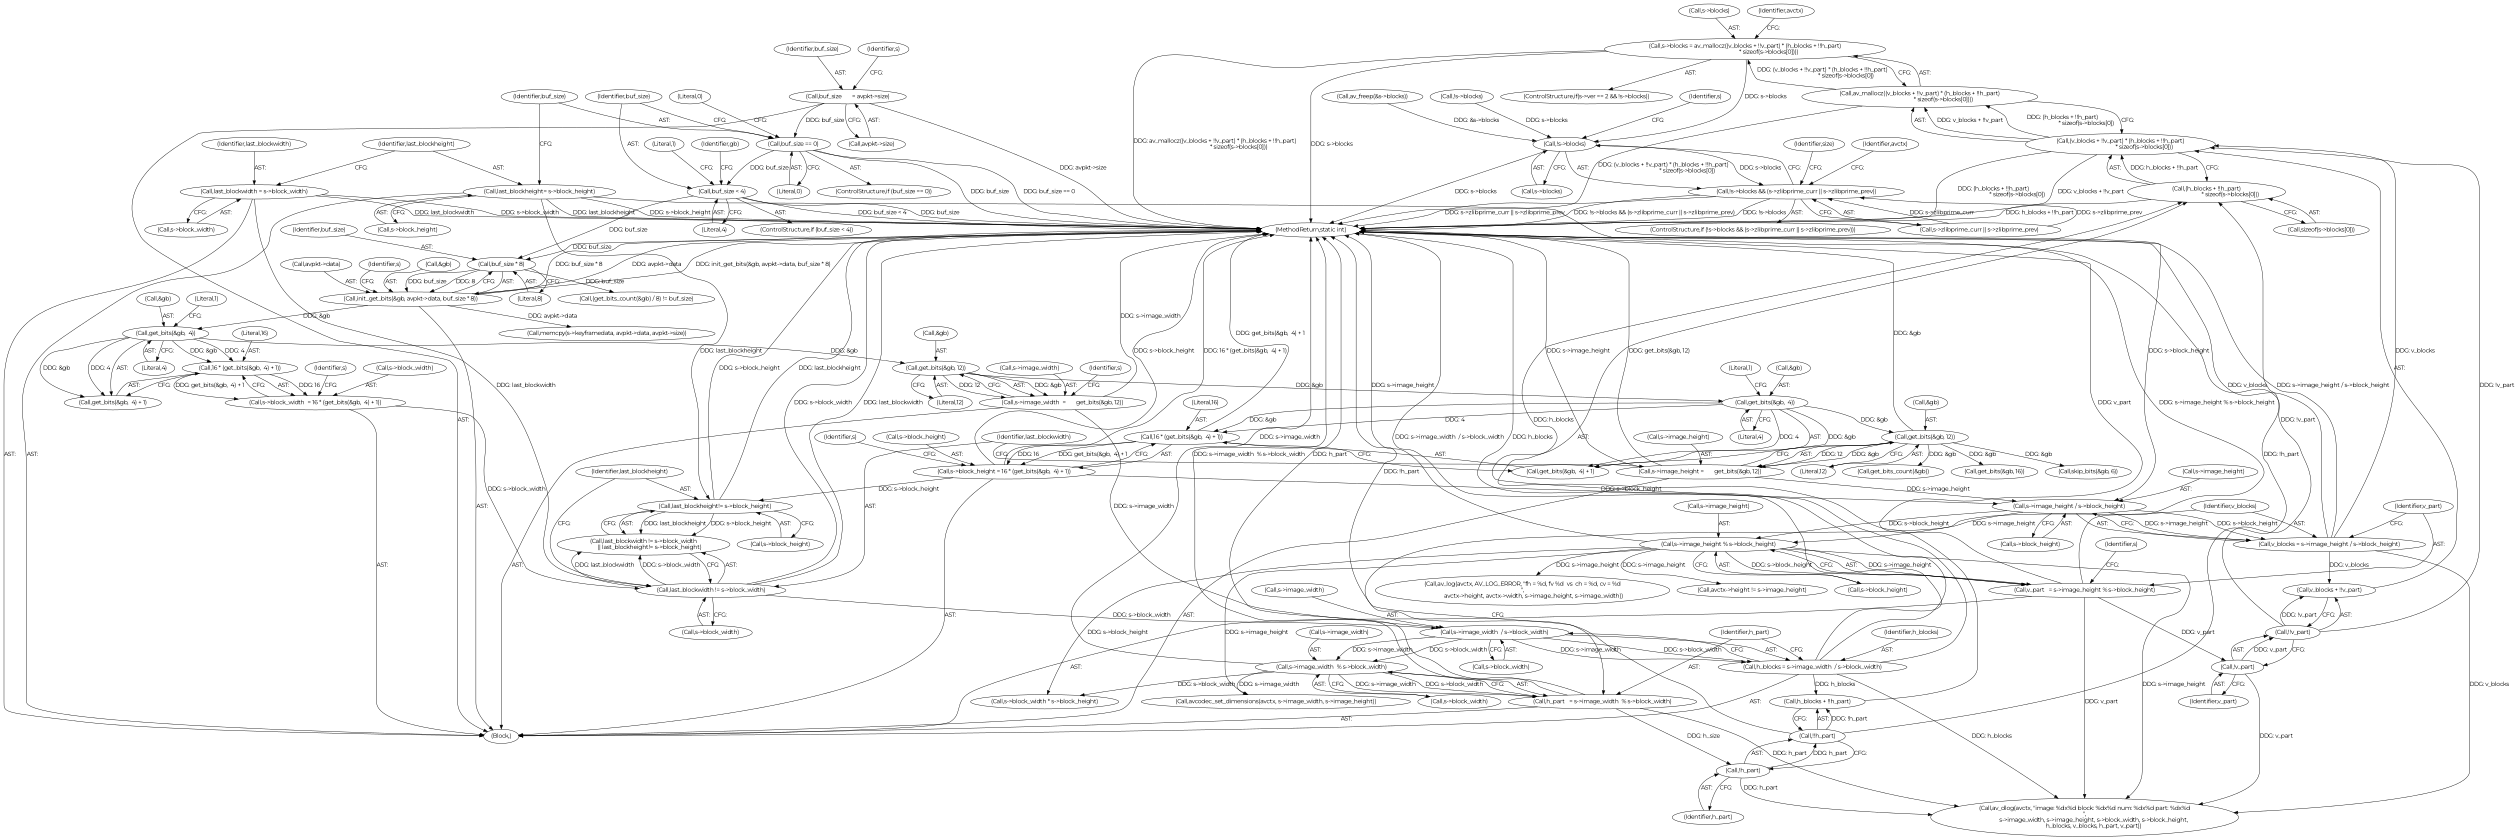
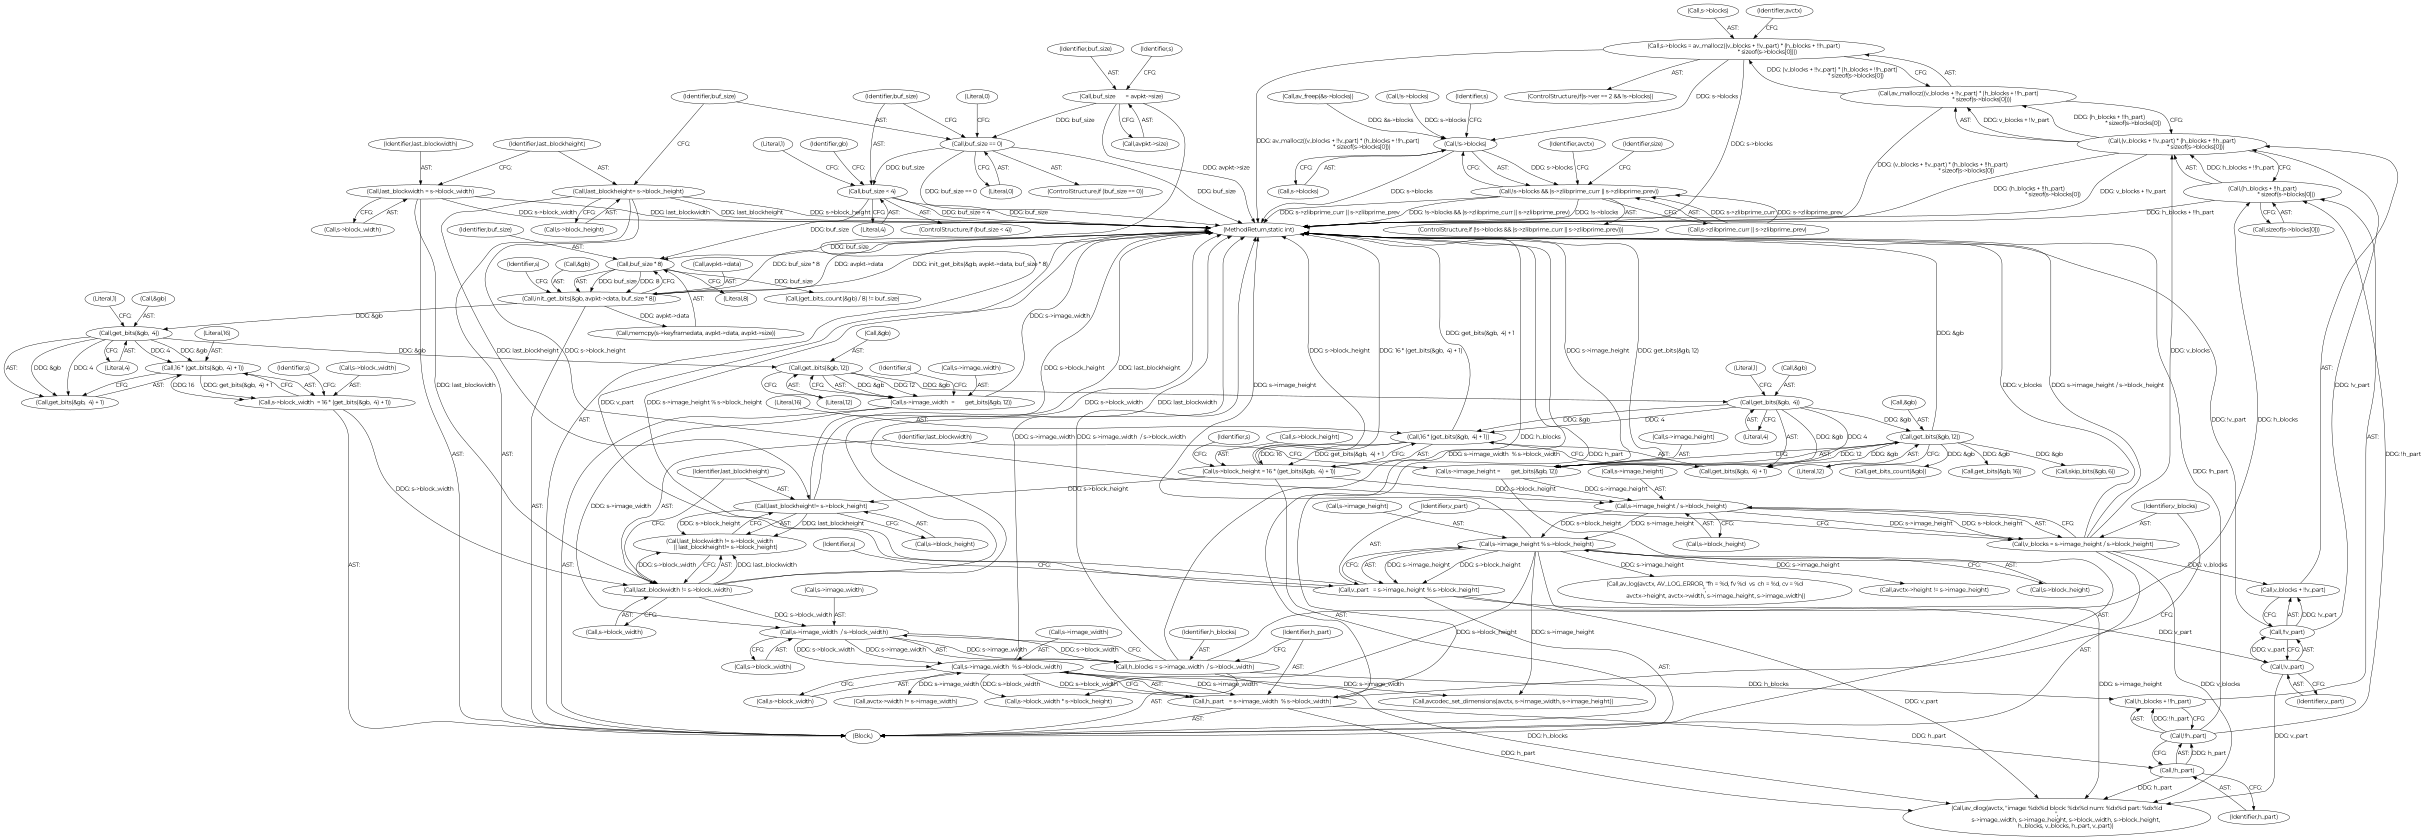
(524, 282) -> (689, 294)
none -> (906, 702)
none -> (1707, 722)
(1703, 736) -> (1929, 736)
